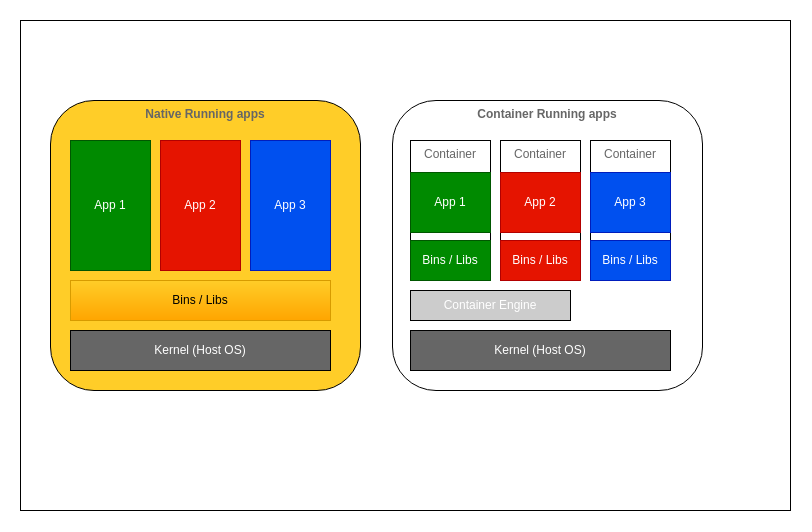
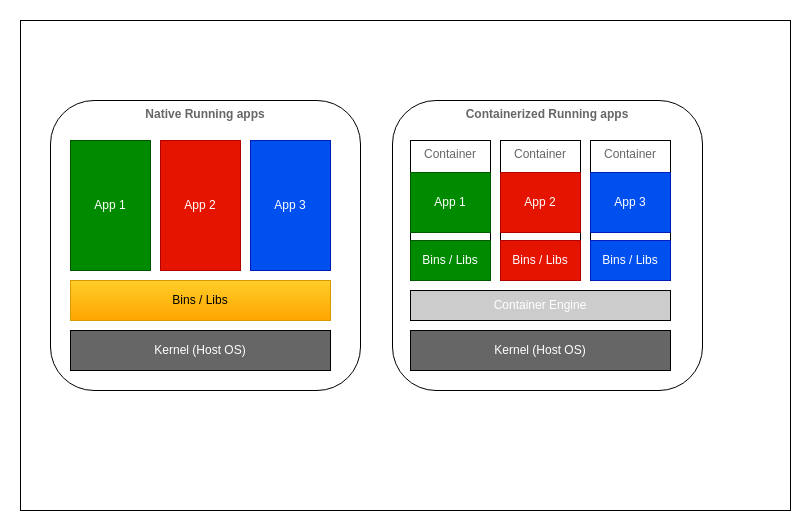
(206, 115) -> (206, 115)
(548, 115) -> (548, 115)
(491, 306) -> (541, 306)
